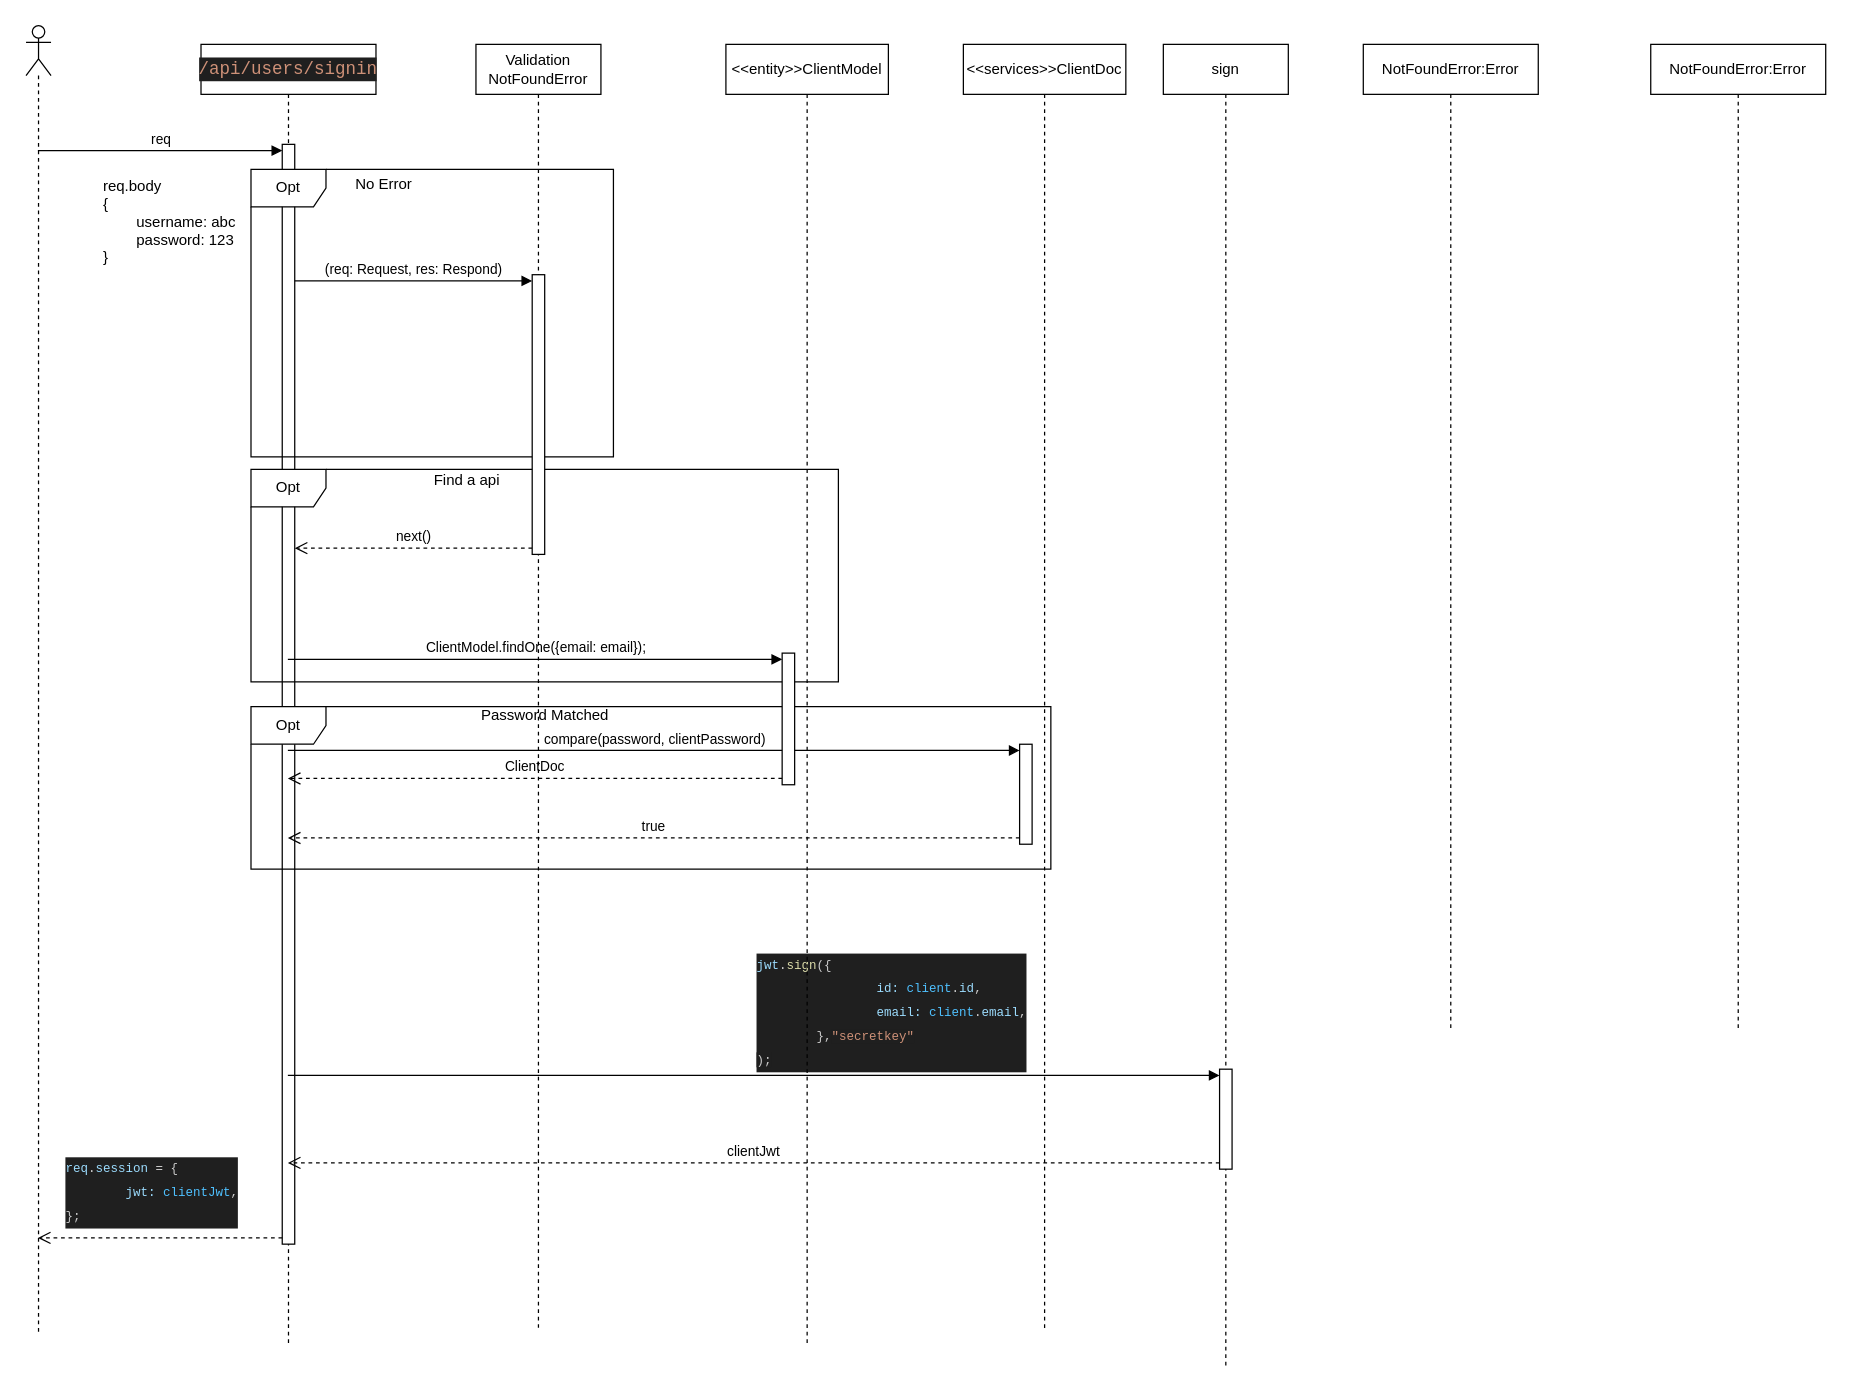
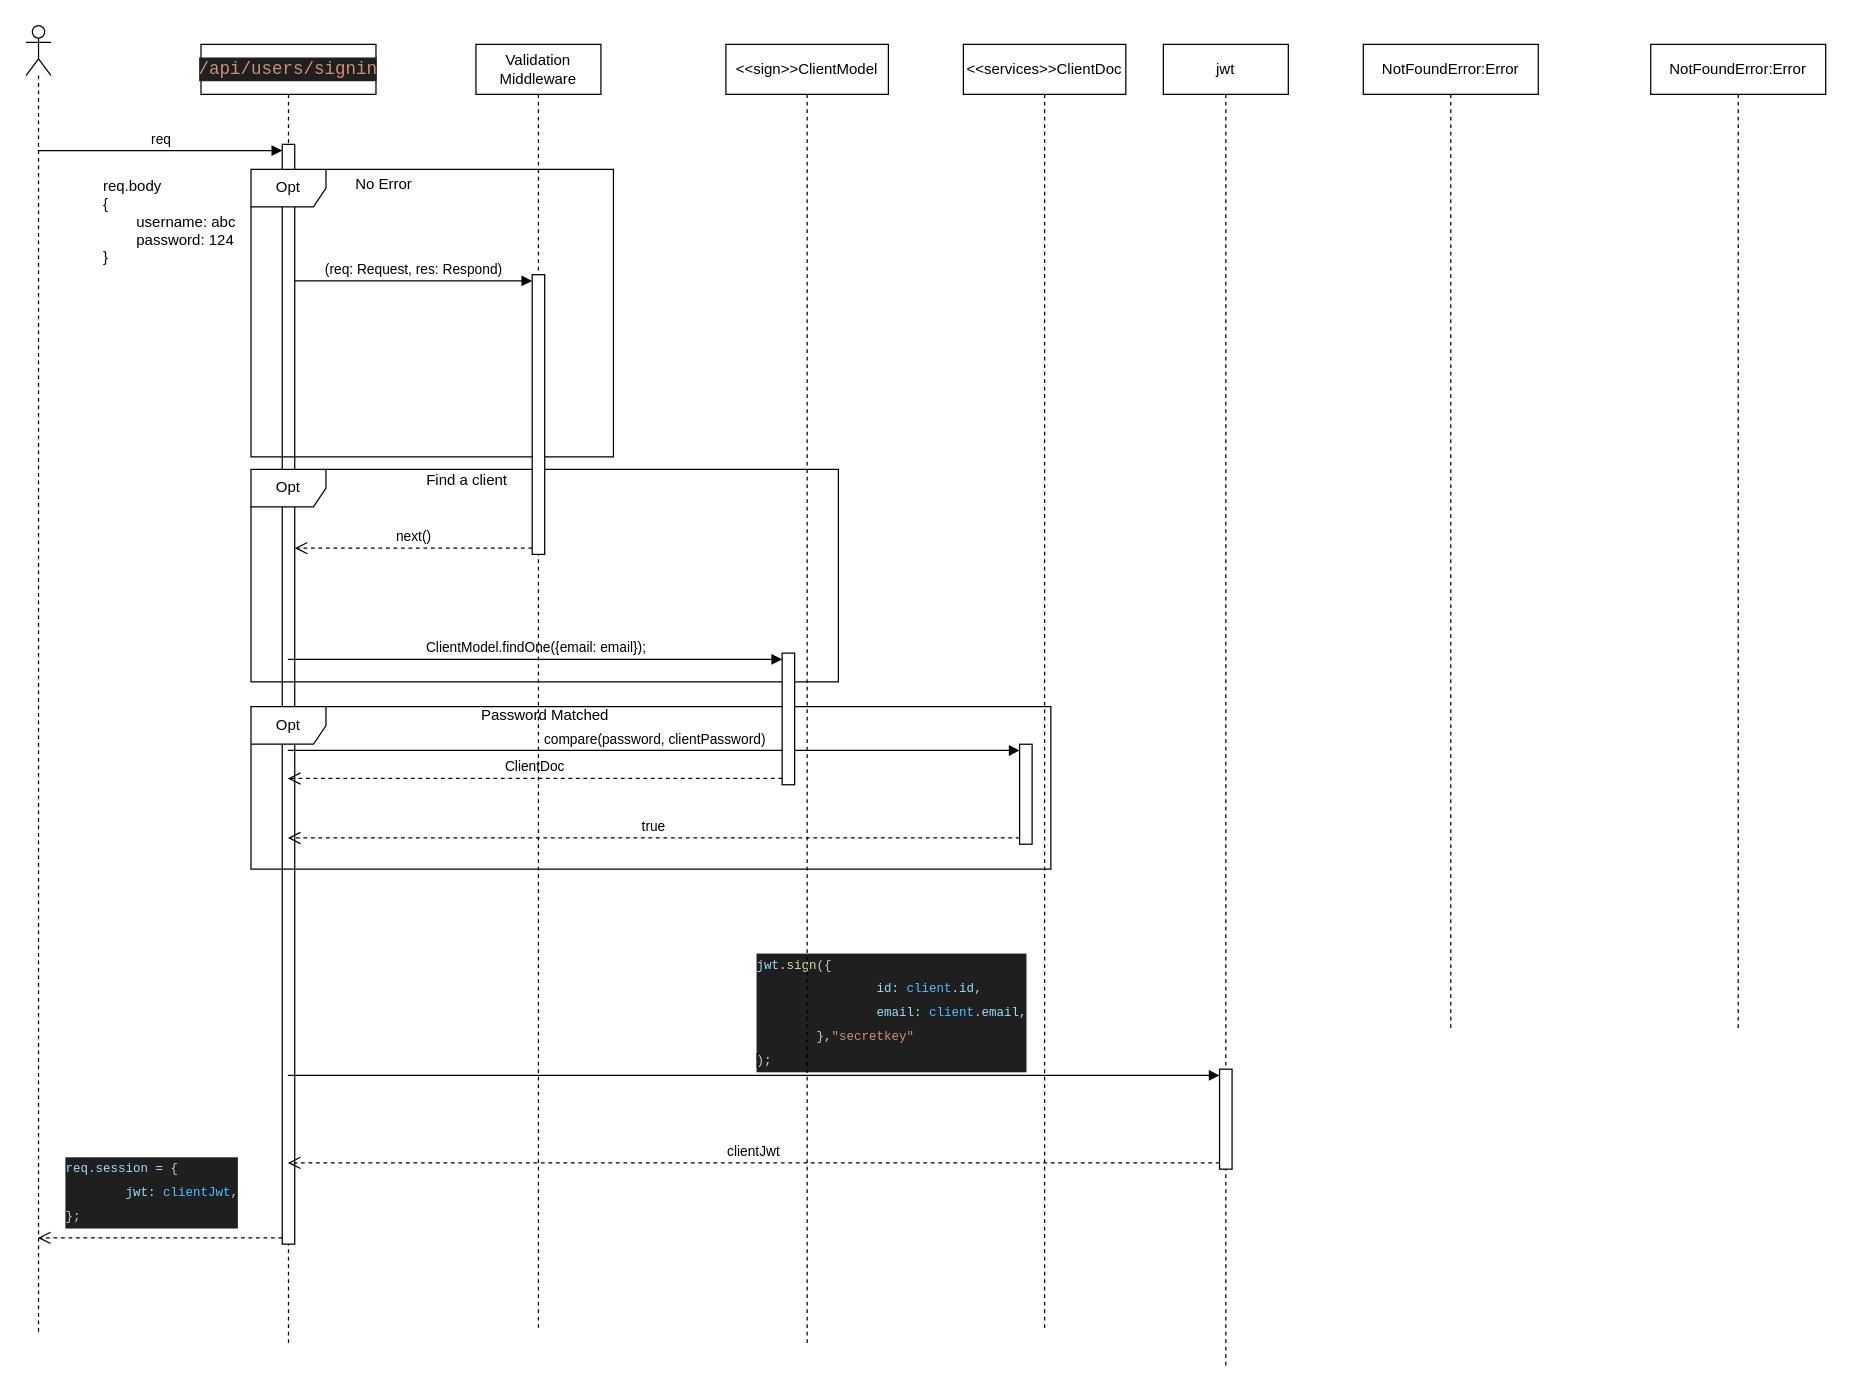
(538, 69) -> (538, 69)
(807, 69) -> (807, 69)
(1226, 69) -> (1226, 69)
(154, 213) -> (154, 213)
(467, 481) -> (467, 481)
